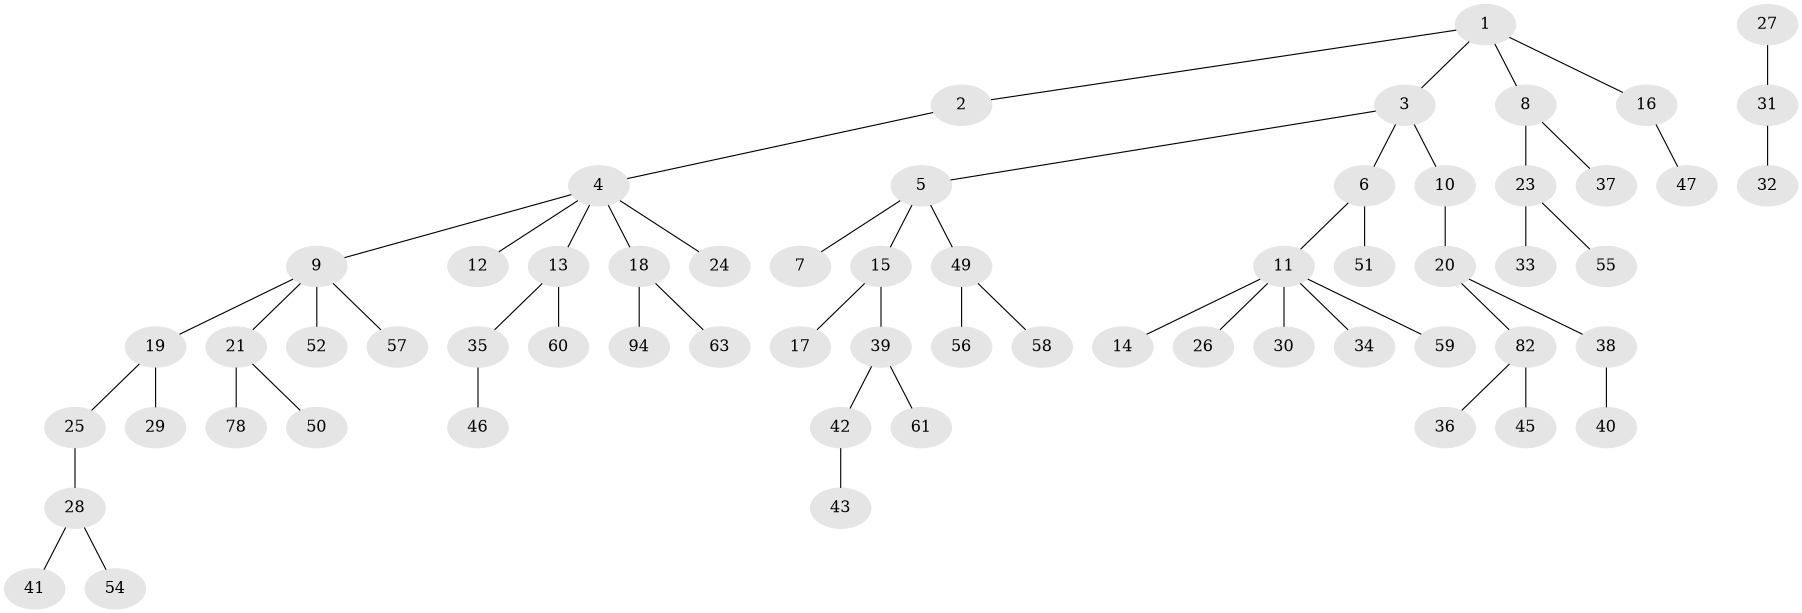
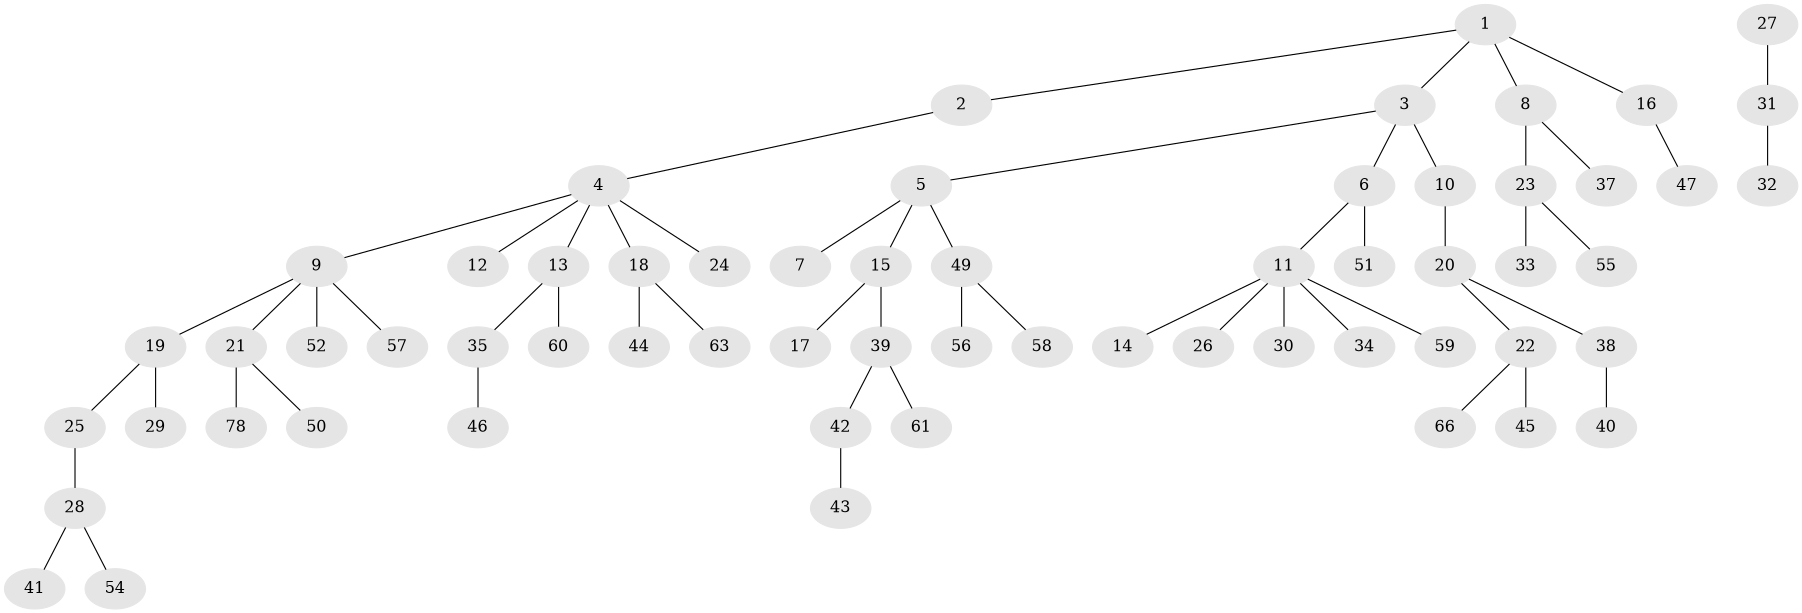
(639, 347) -> (639, 347)
(1526, 347) -> (1526, 347)
(1445, 428) -> (1445, 428)
